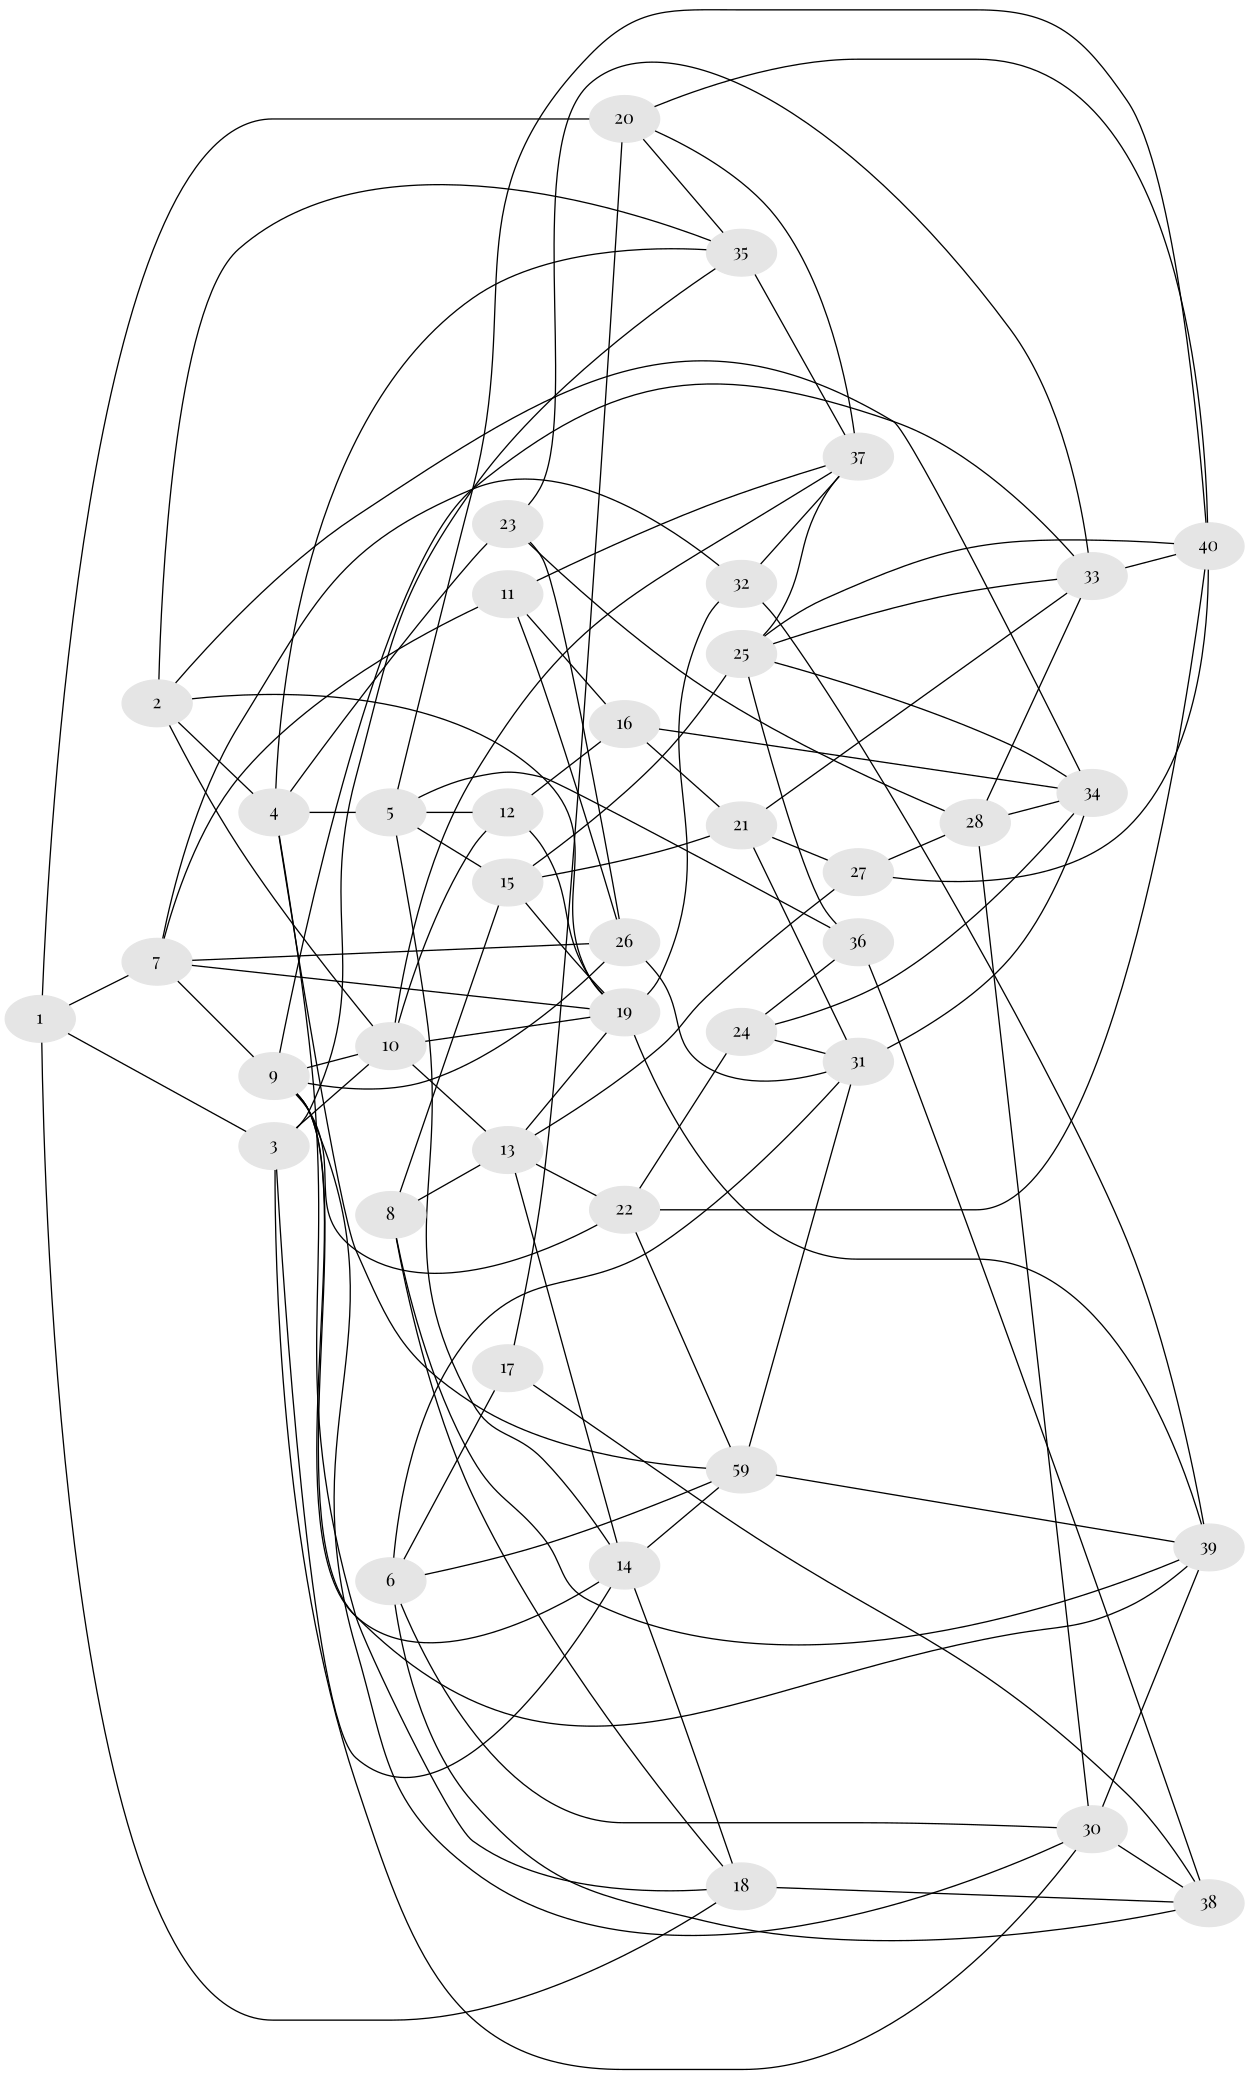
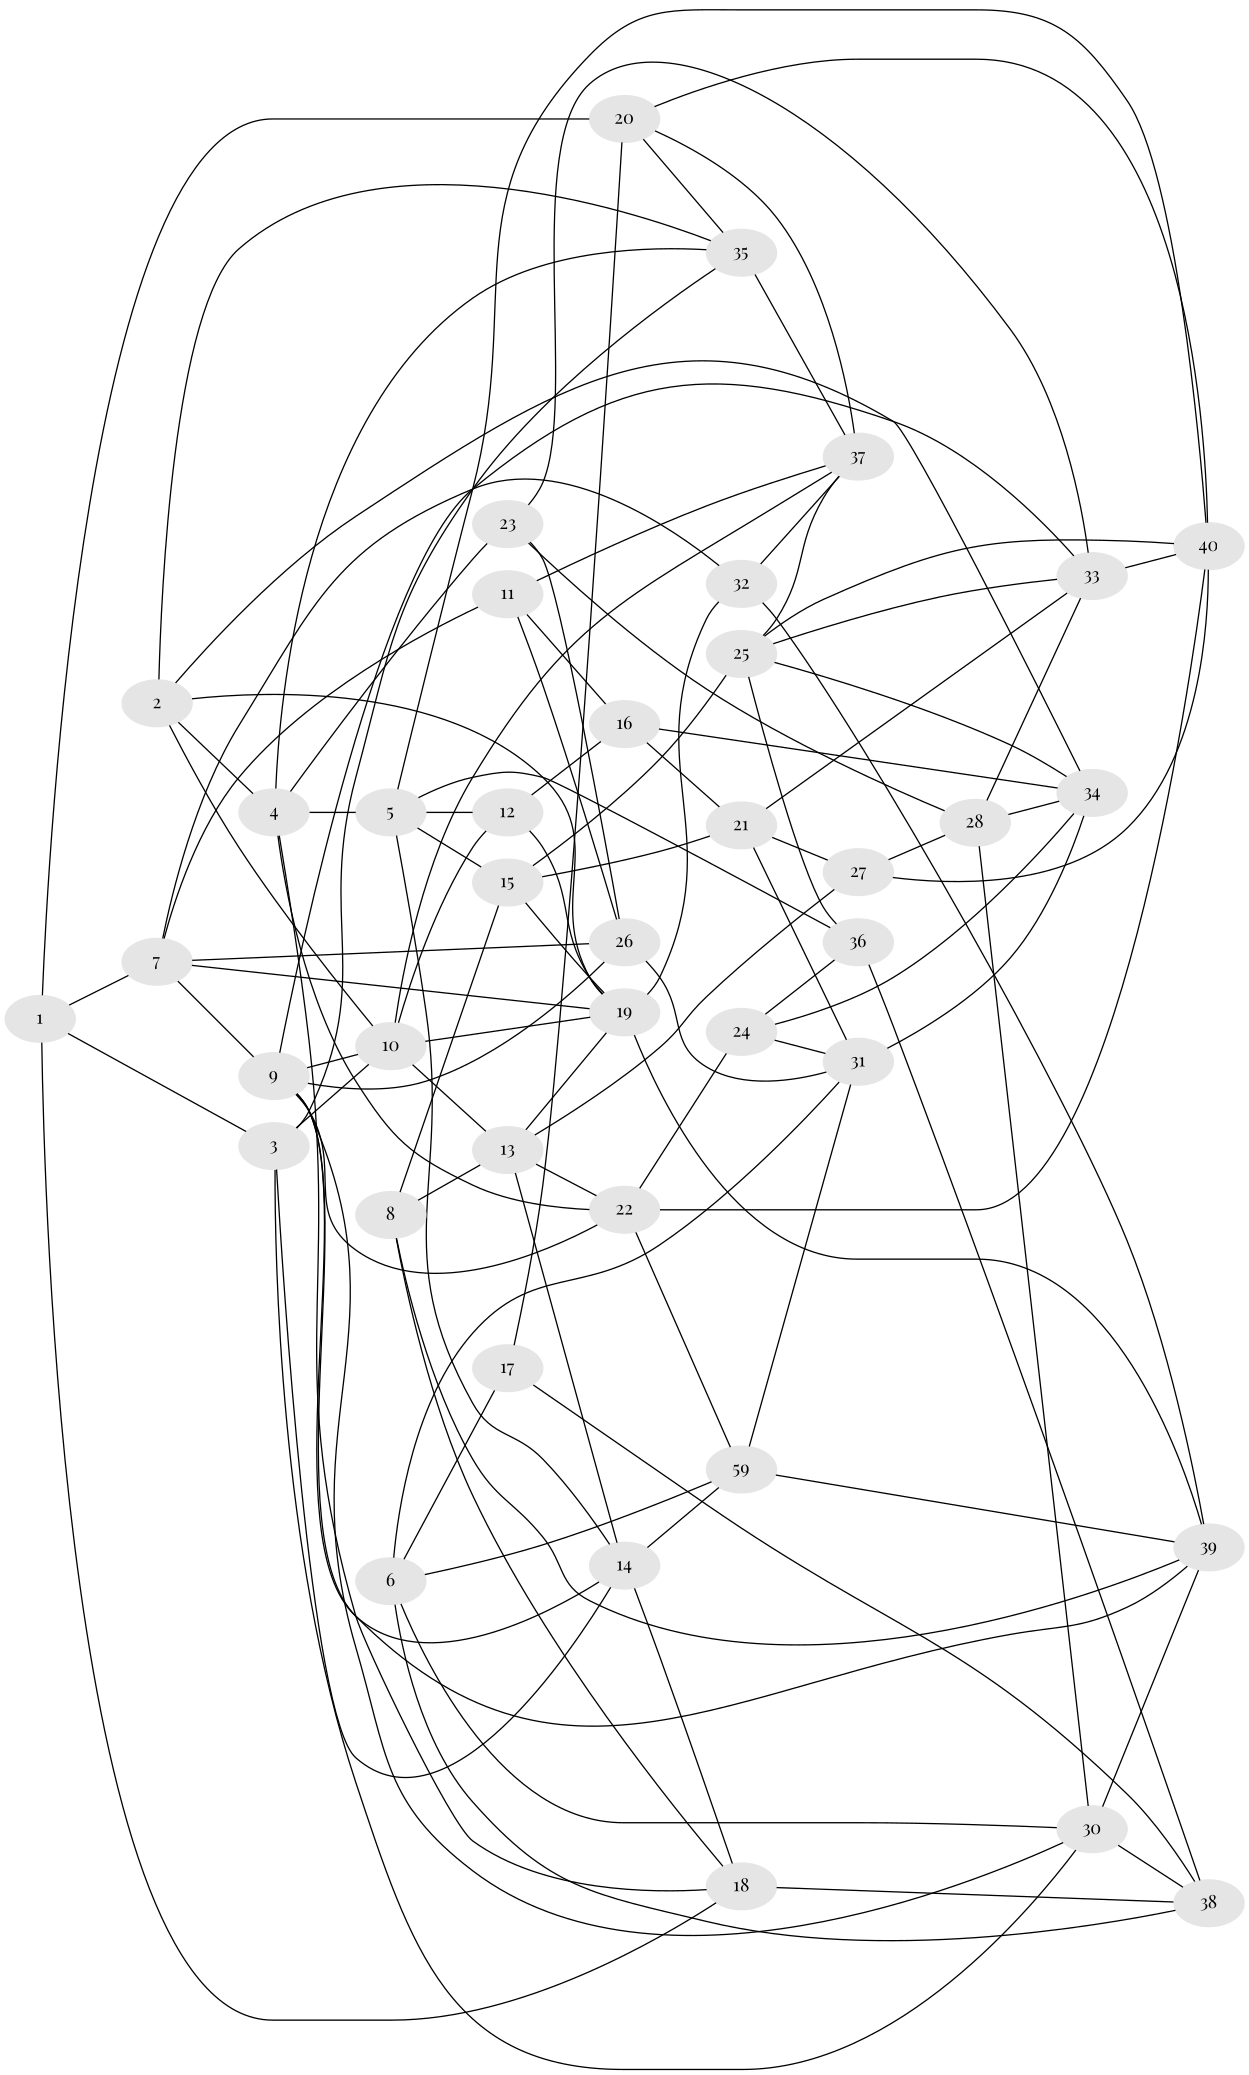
(369, 1279) -> (369, 1101)
